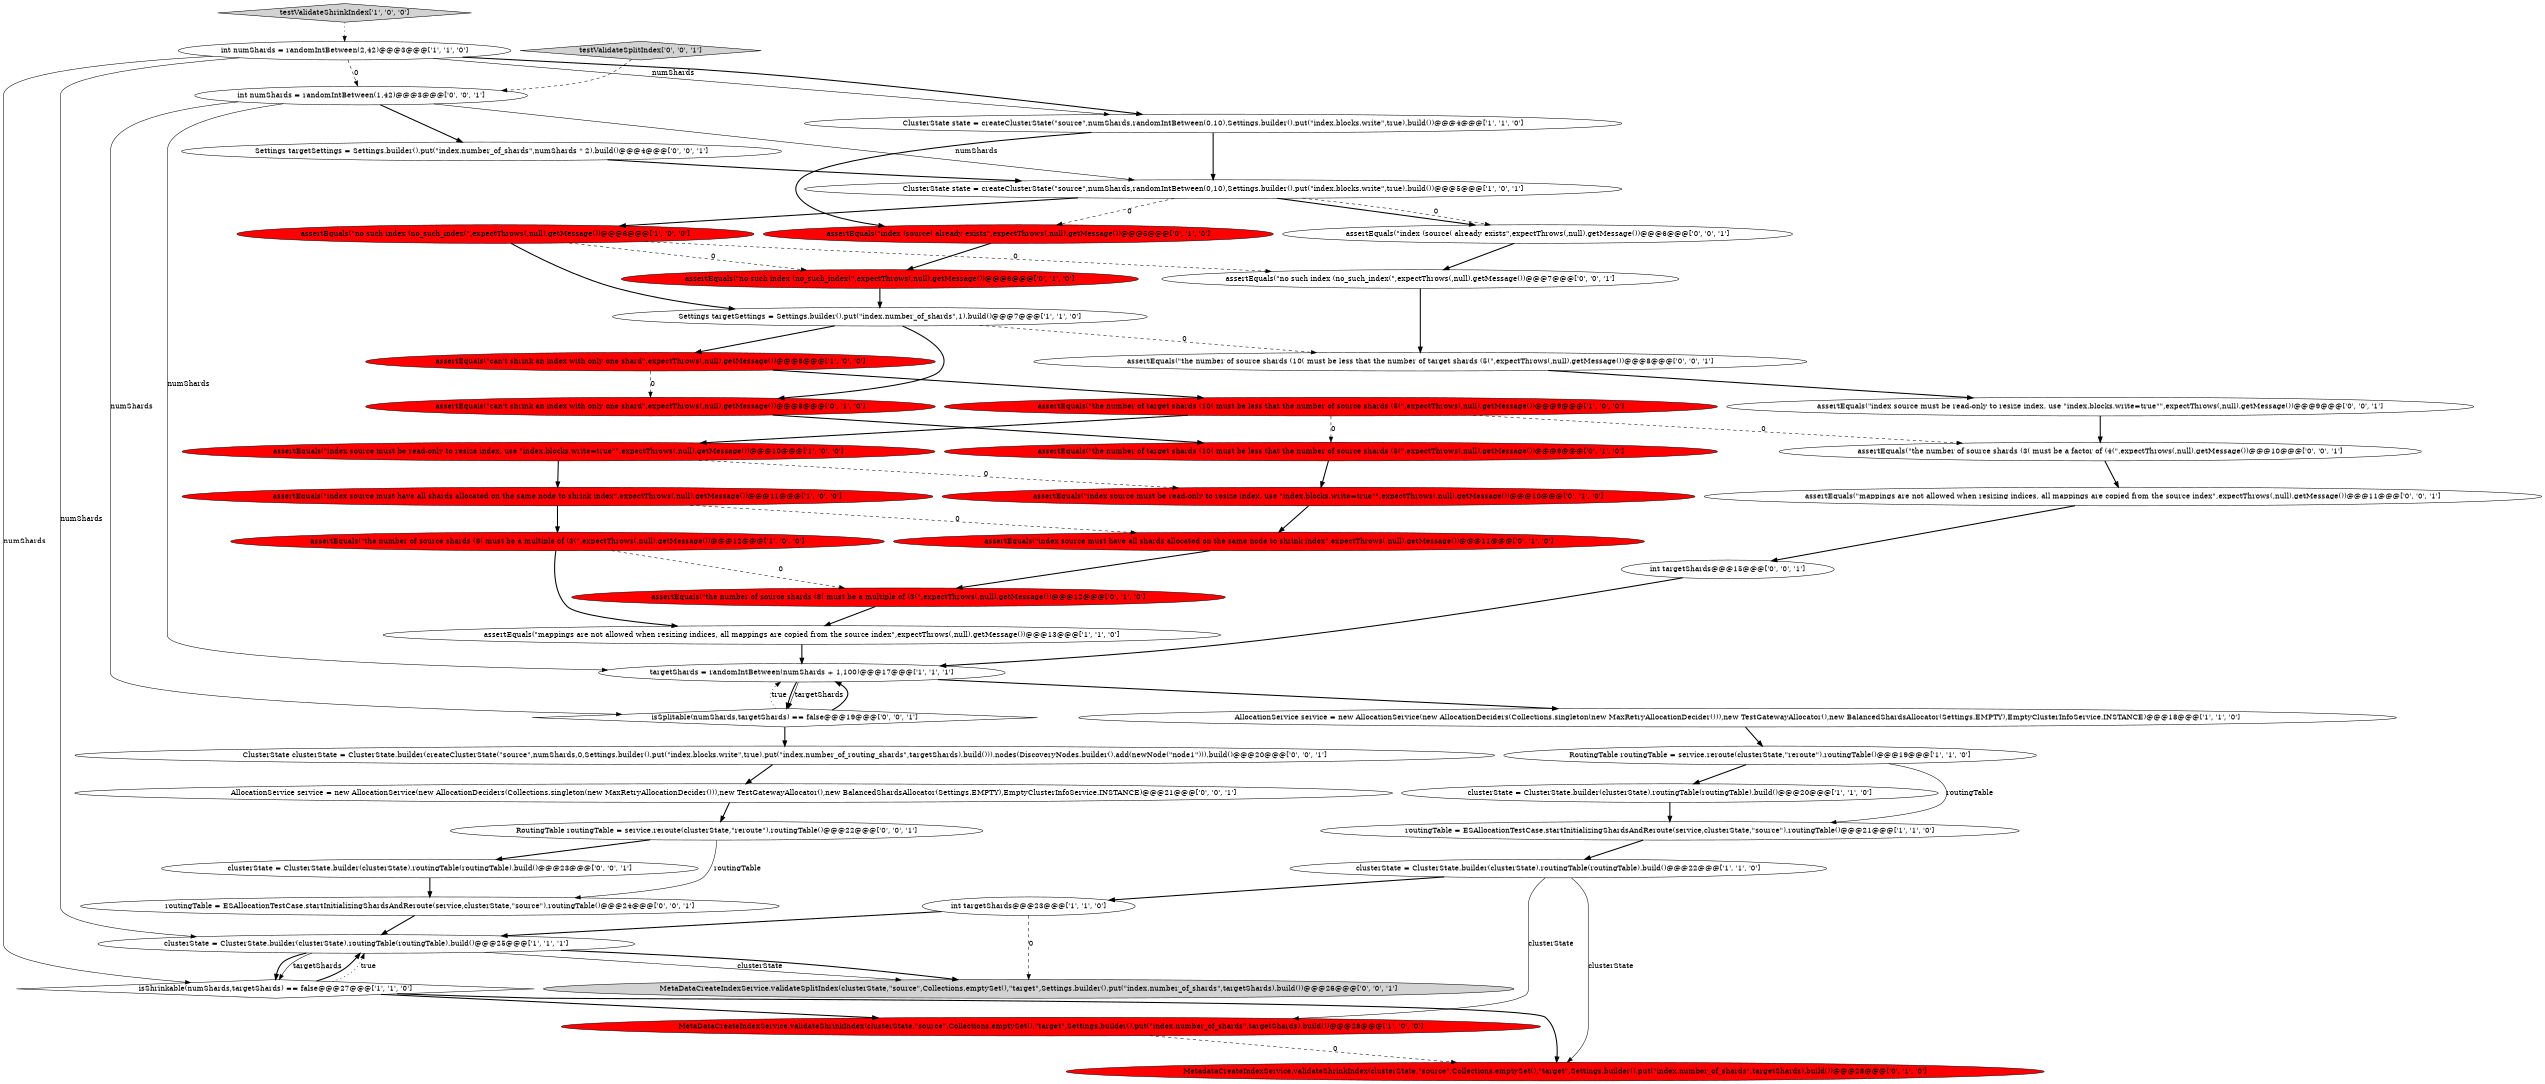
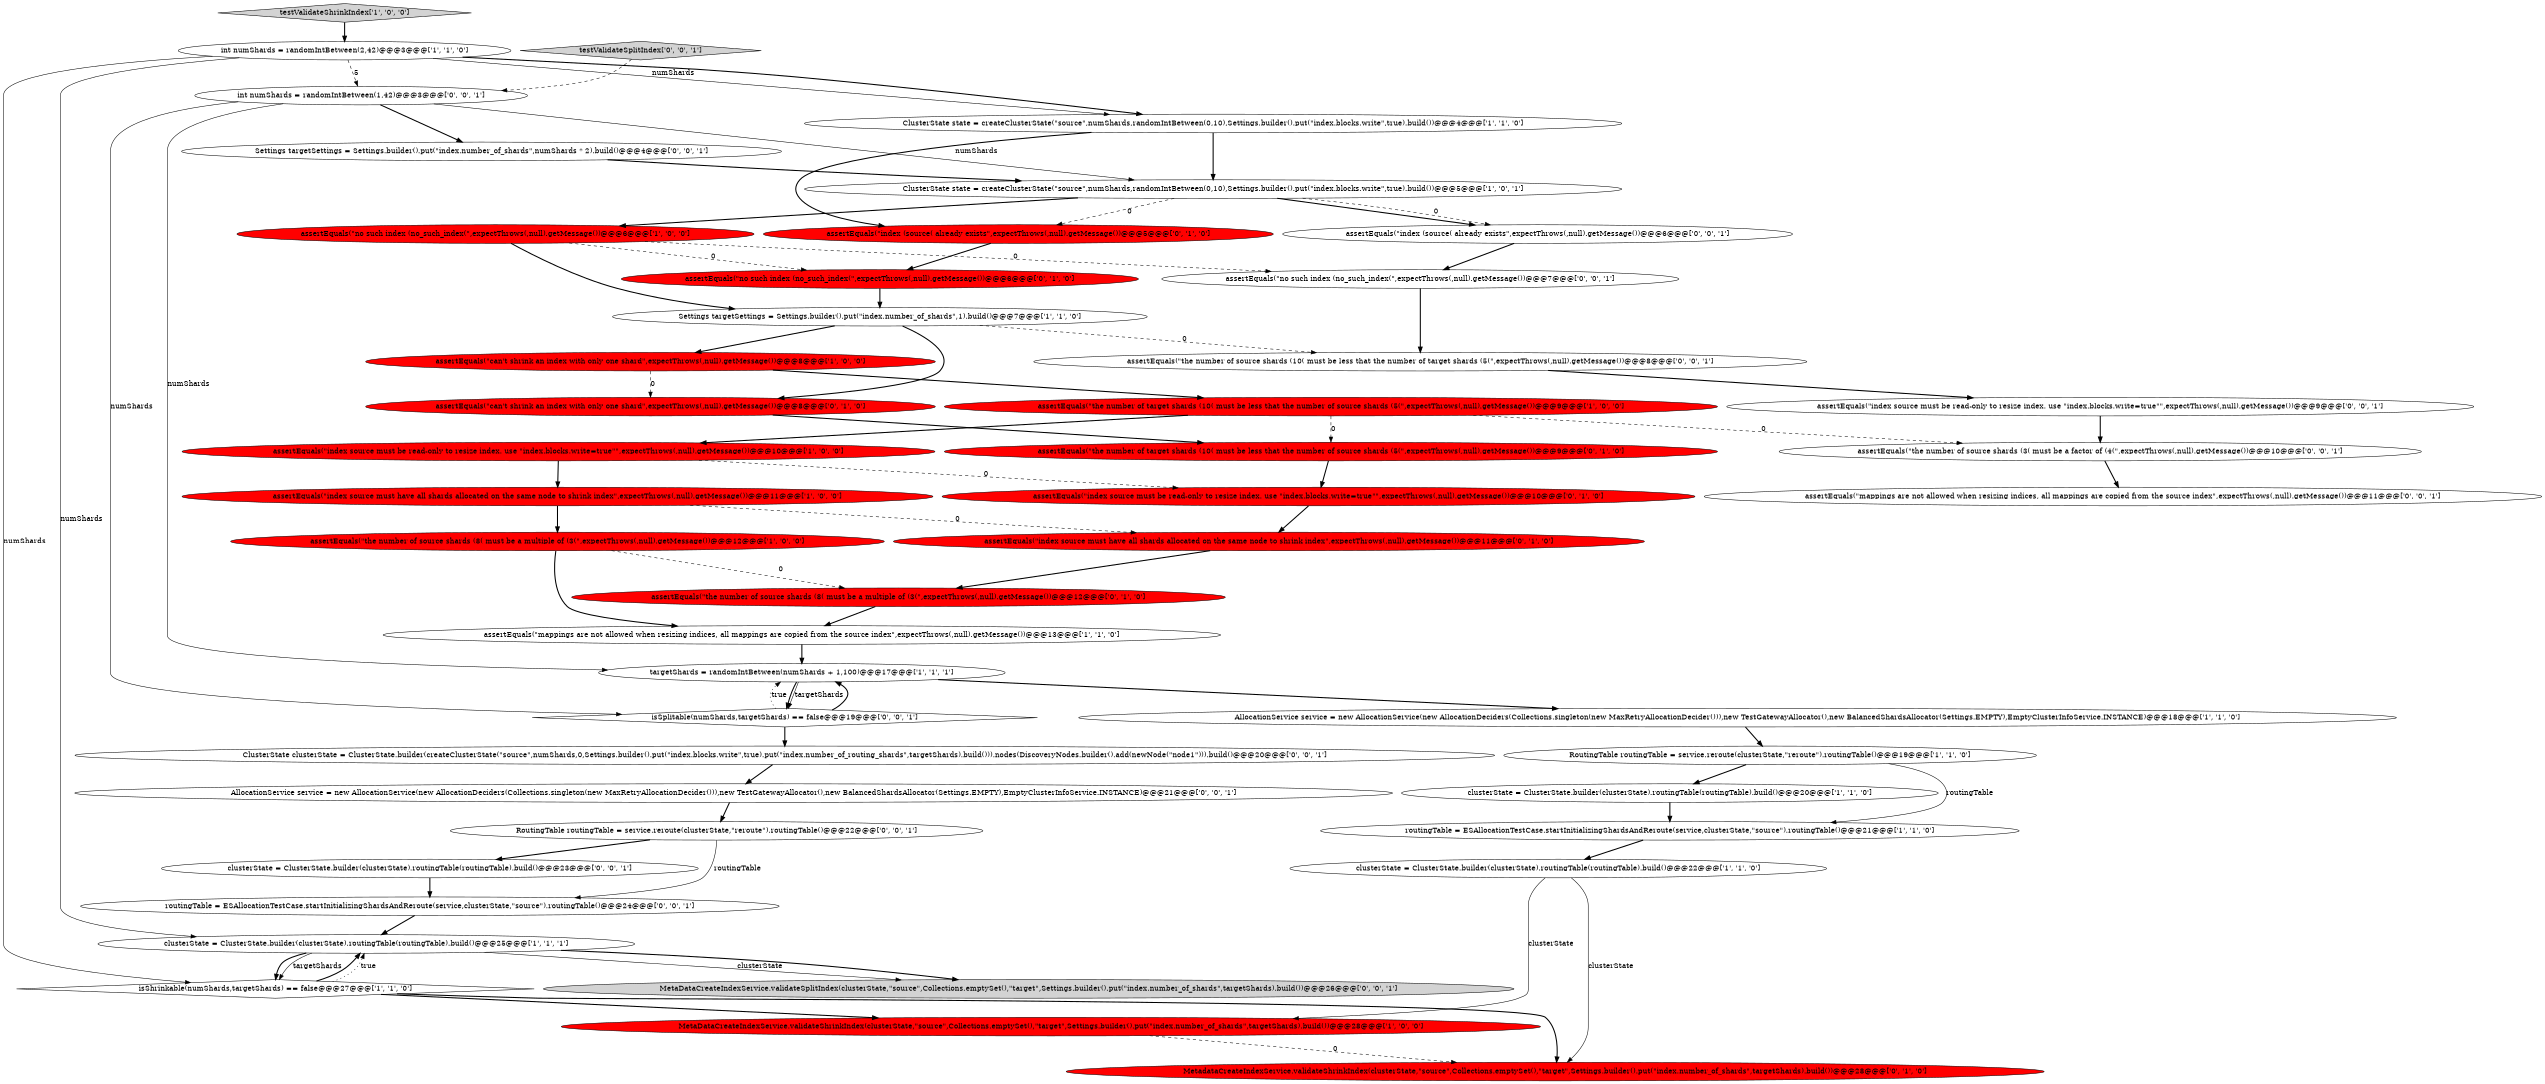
(345, 29) -> (345, 29)
(357, 73) -> (357, 73)
(1728, 569) -> none
(1029, 906) -> none
